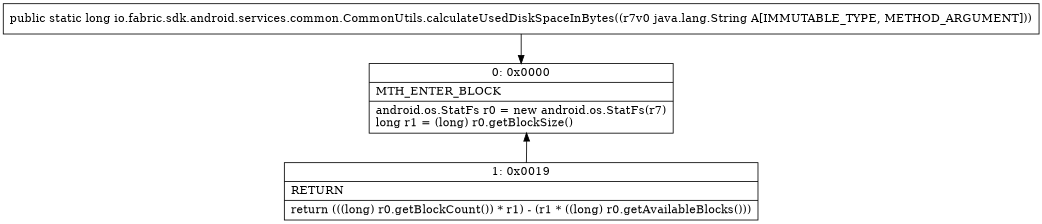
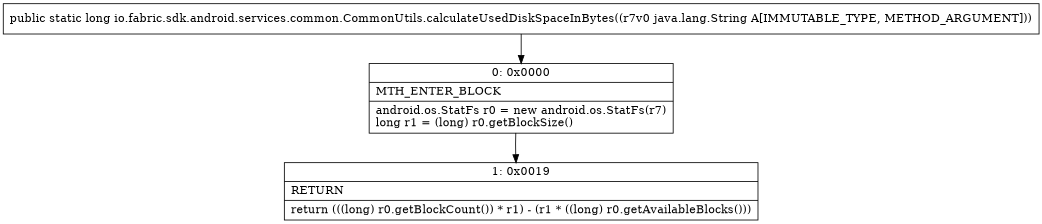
(527, 152) -> (516, 144)
